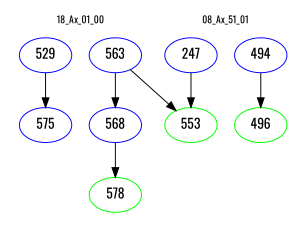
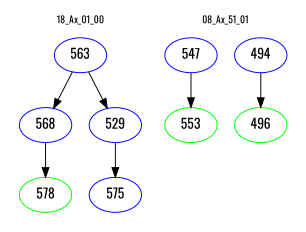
(191, 55) -> (191, 55)
(143, 81) -> (96, 86)
